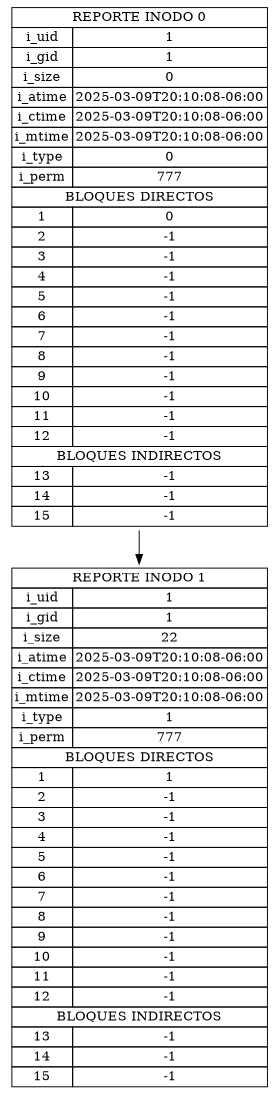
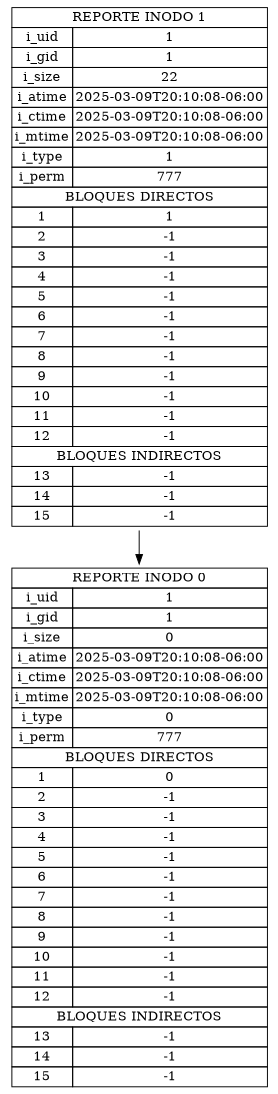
(139, 542) -> (139, 542)
